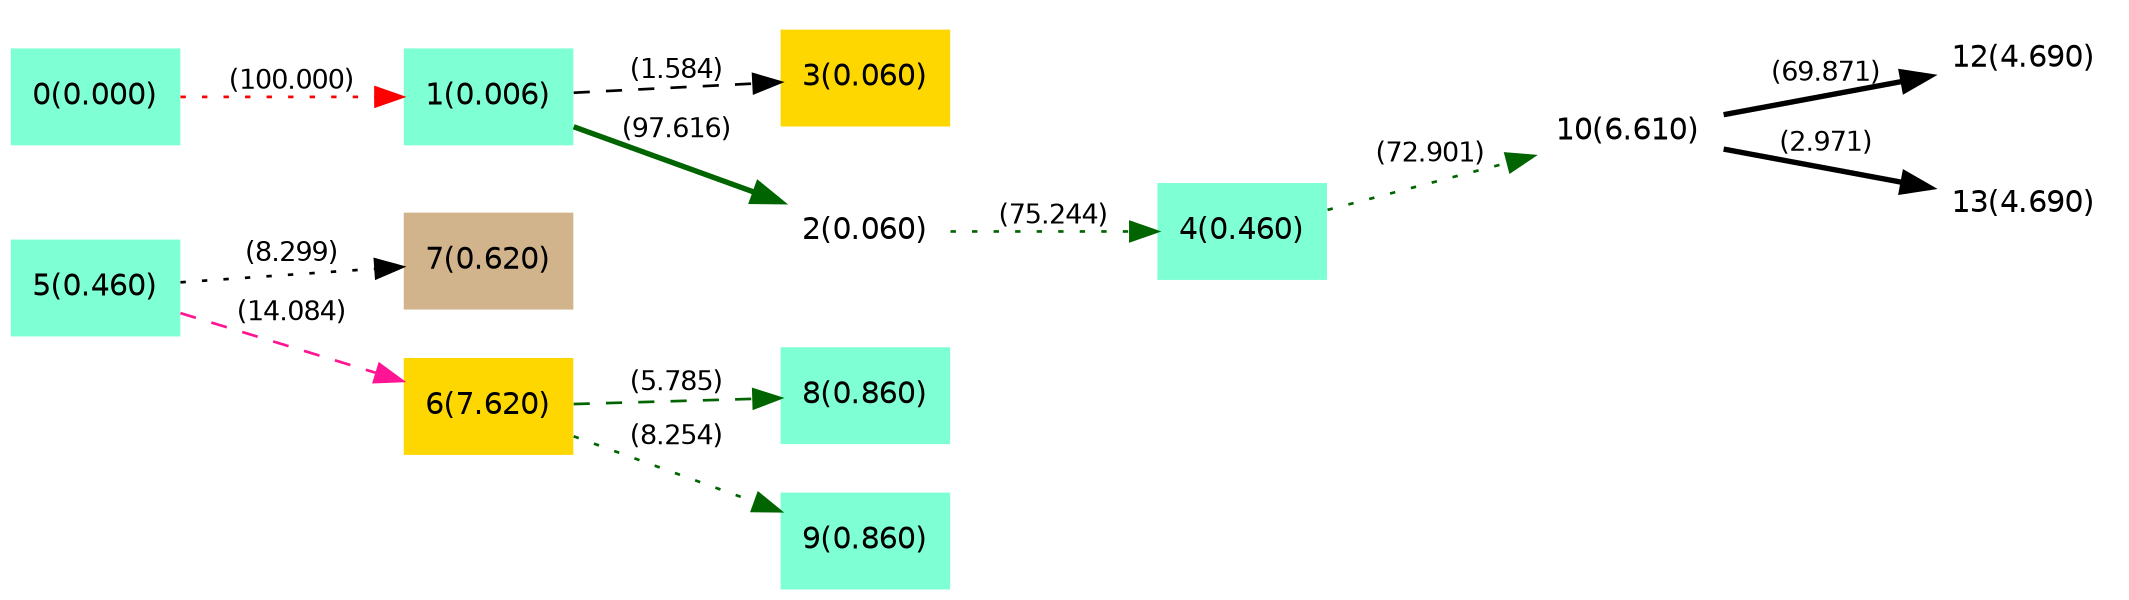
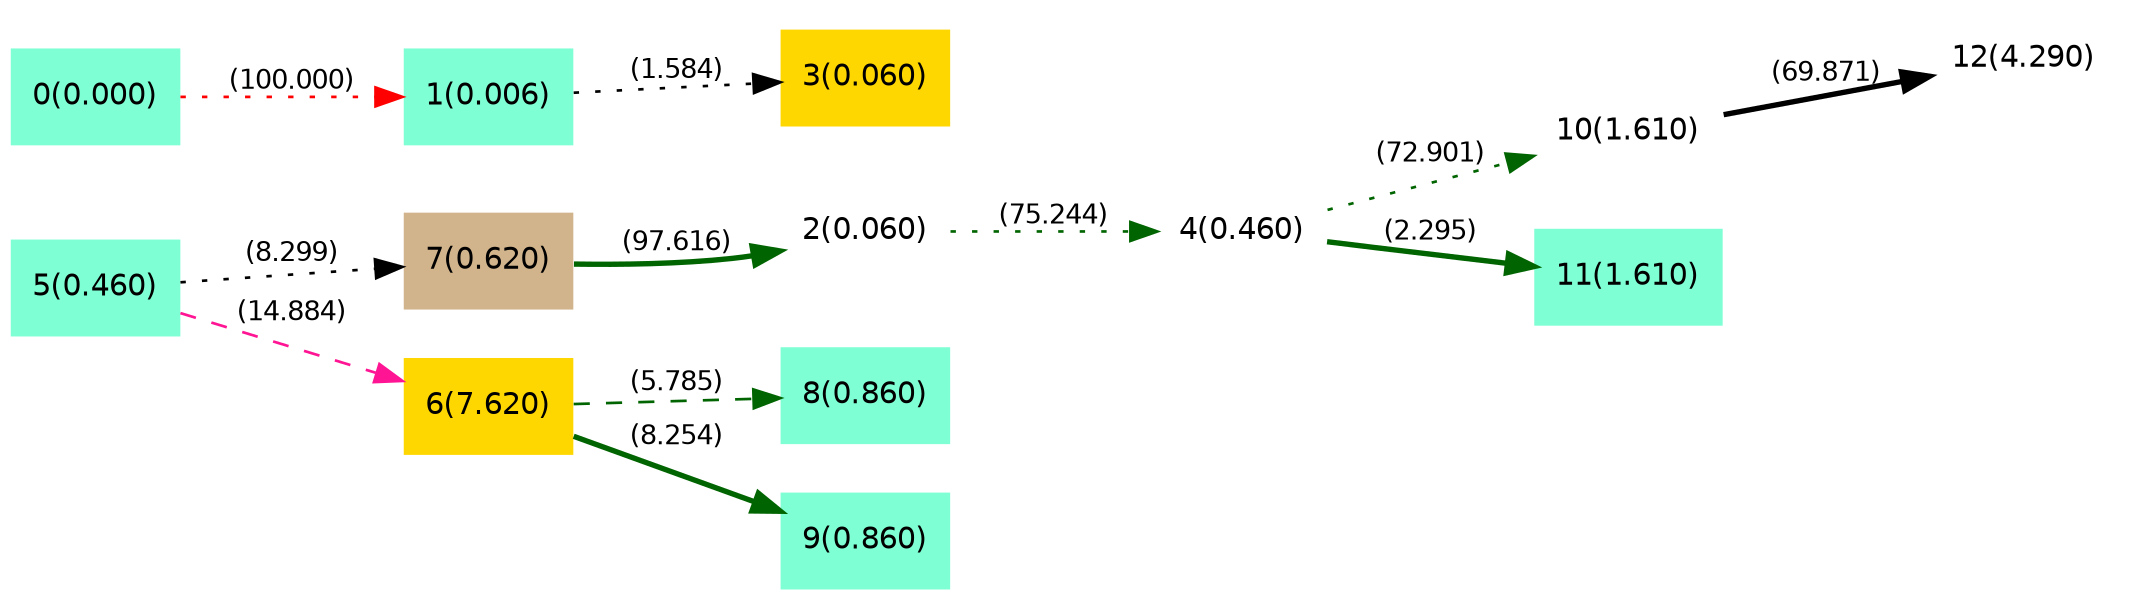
(2024, 59) -> (2024, 59)
(664, 88) -> (664, 88)
(1628, 132) -> (1628, 132)
(664, 160) -> (664, 263)
(2024, 205) -> none
(1242, 231) -> (1242, 231)
none -> (1628, 277)
(292, 314) -> (292, 314)
(664, 469) -> (664, 469)
